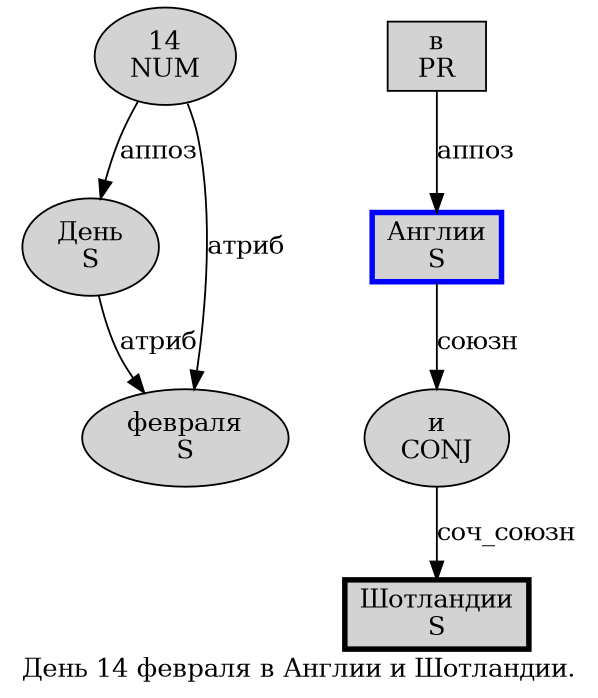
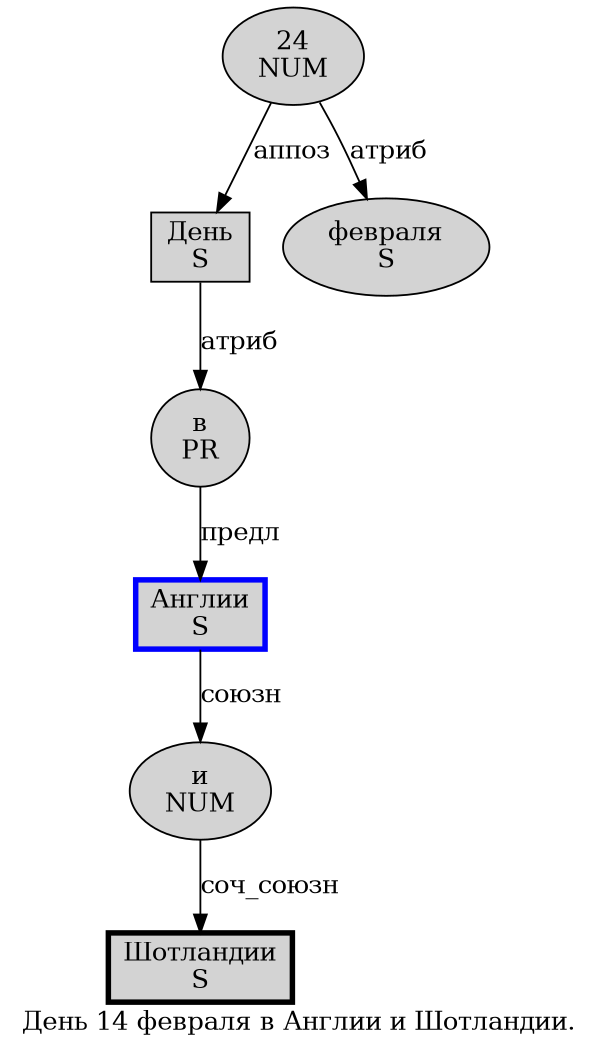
(165, 56) -> (293, 56)
(437, 56) -> (200, 438)
(476, 152) -> (240, 533)
(91, 247) -> (200, 247)
(112, 339) -> (200, 326)
(437, 438) -> (200, 791)
